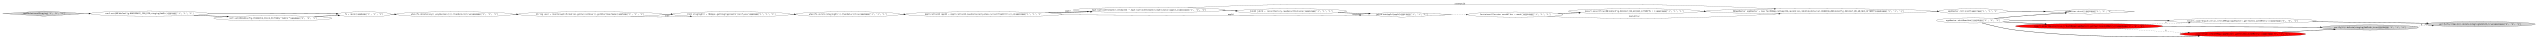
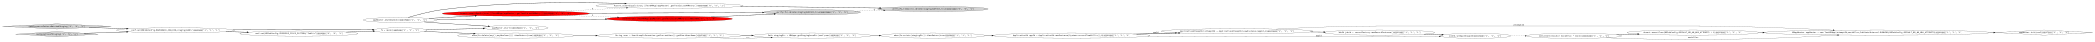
(1973, 11) -> (2044, 33)
(2026, 11) -> (455, 29)
(2089, 12) -> (516, 28)
(1402, 15) -> (1475, 36)
none -> (57, 26)
